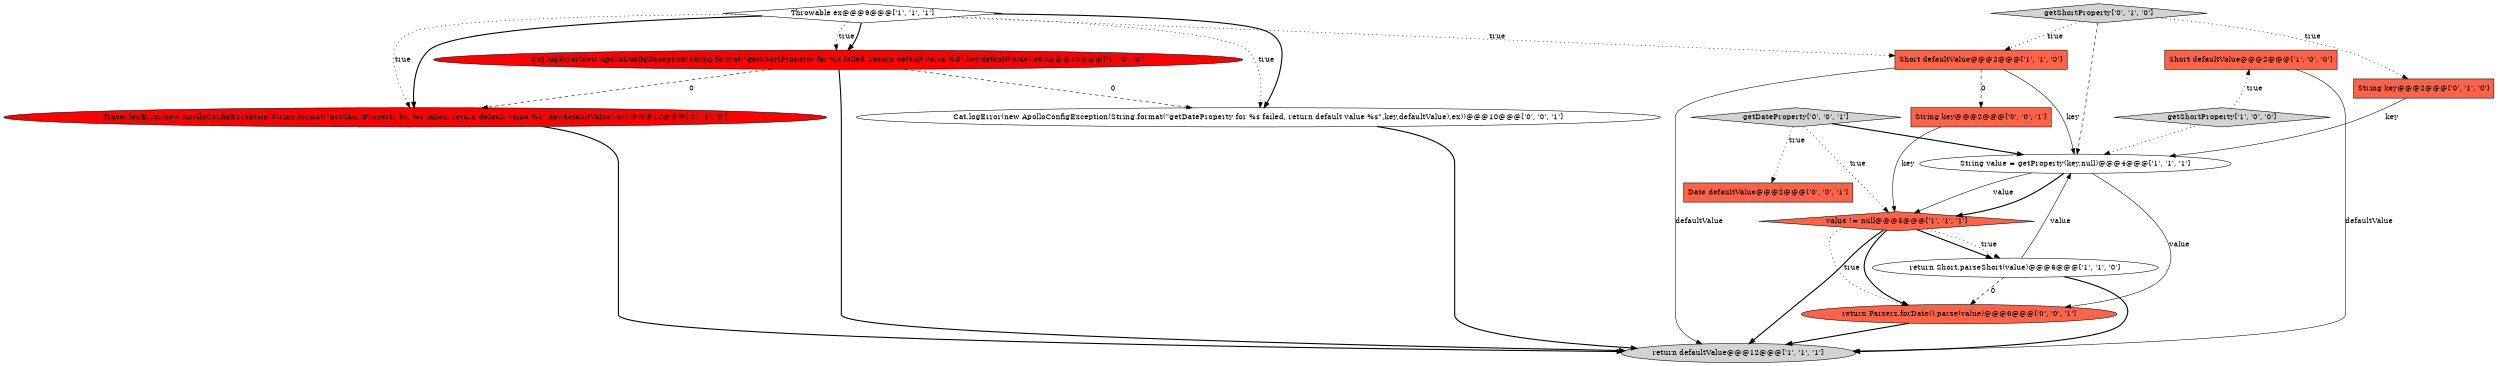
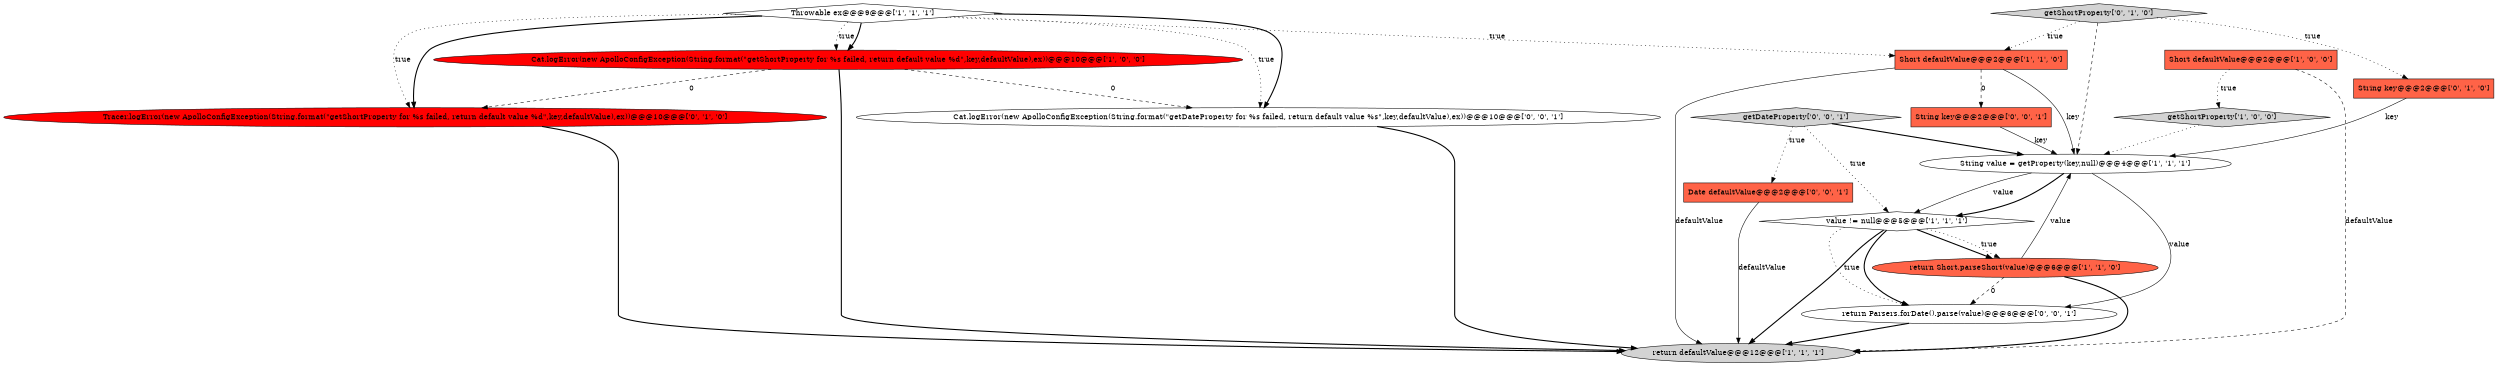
(2242, 93) -> (2218, 84)
(1900, 156) -> (2026, 139)
(1897, 221) -> (1897, 221)
none -> (1738, 267)
(2015, 268) -> (2015, 268)
(1959, 314) -> (1959, 314)
(2239, 336) -> (2239, 336)
